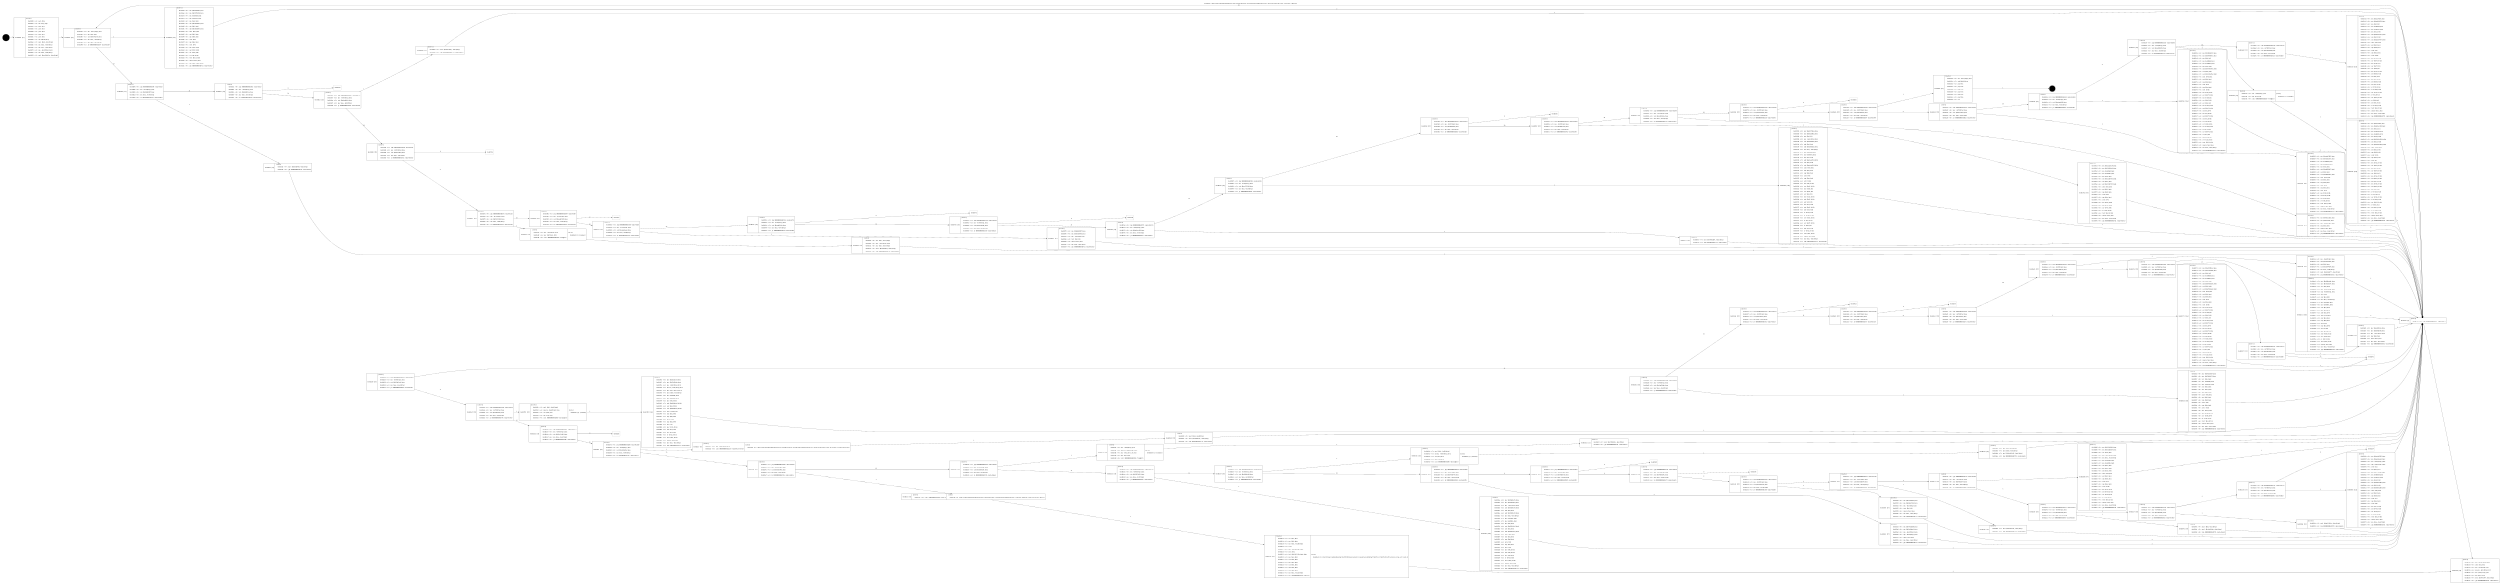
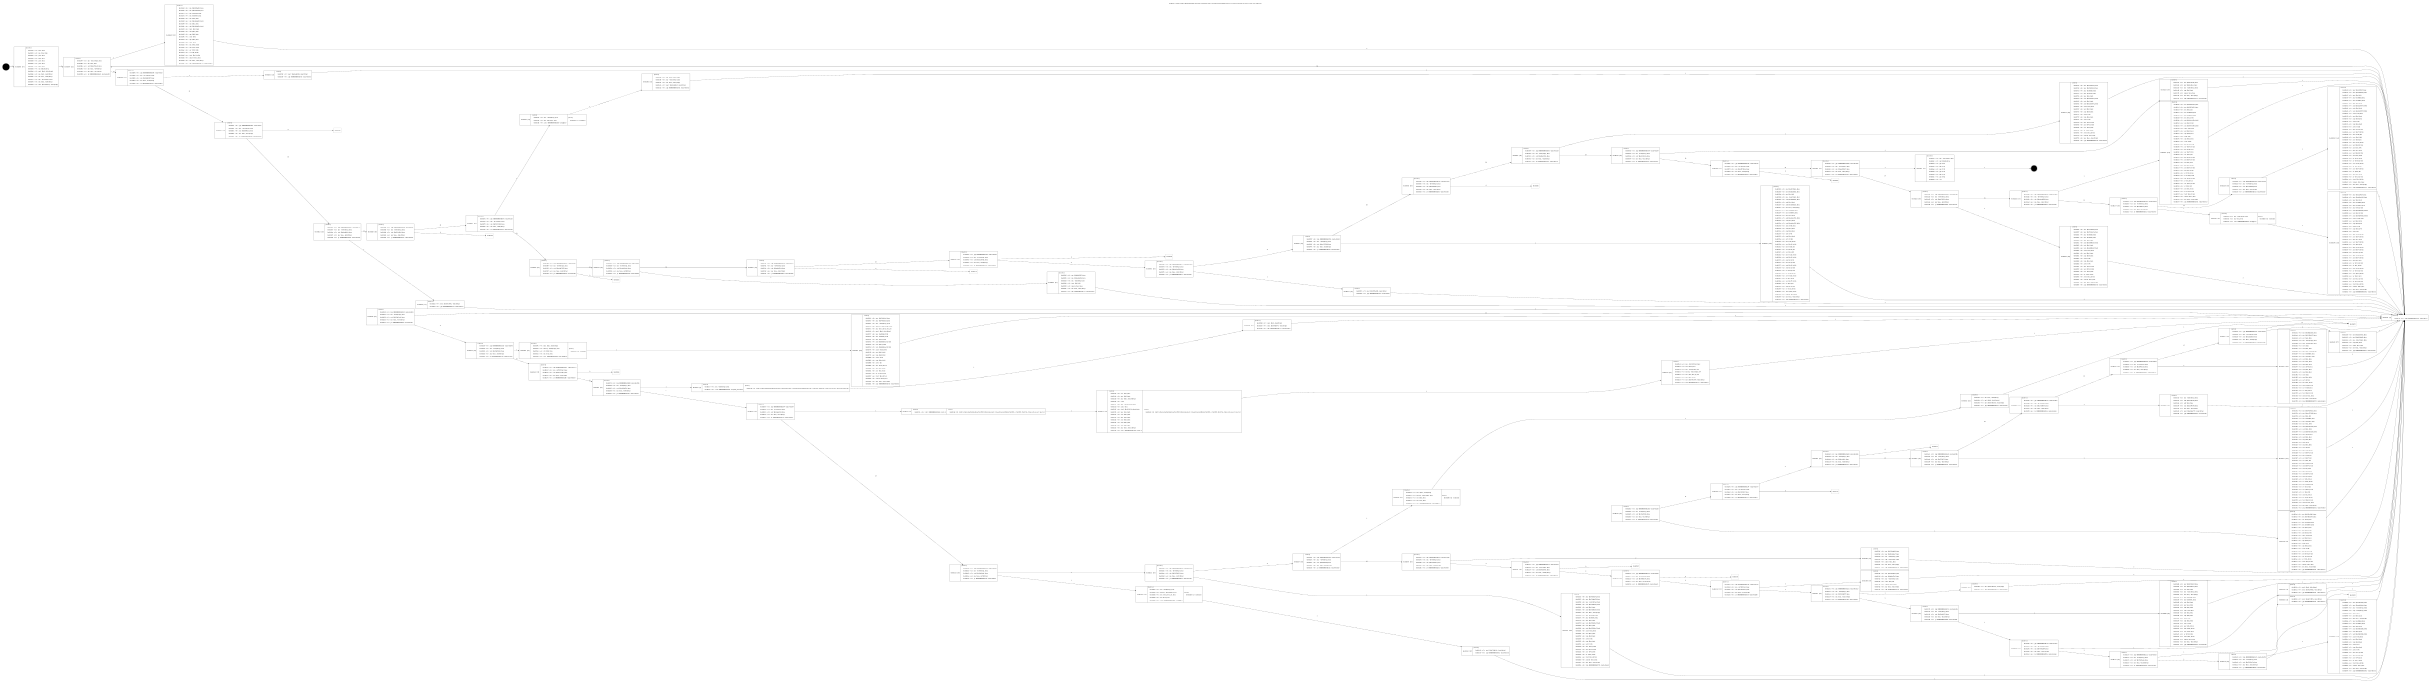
(2448, 441) -> (2044, 335)
